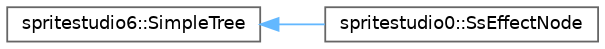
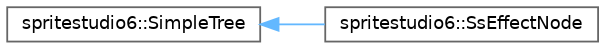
(462, 24) -> (462, 24)
